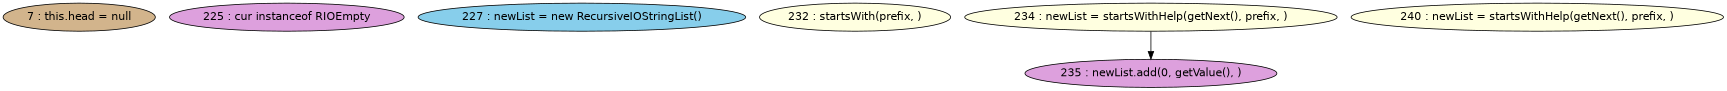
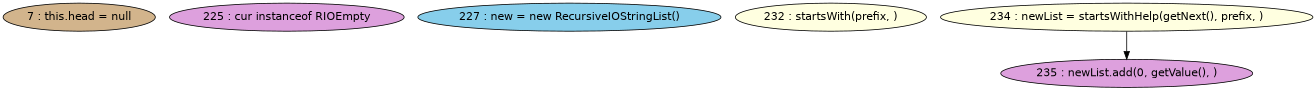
(582, 17) -> (569, 17)
(1537, 17) -> none
